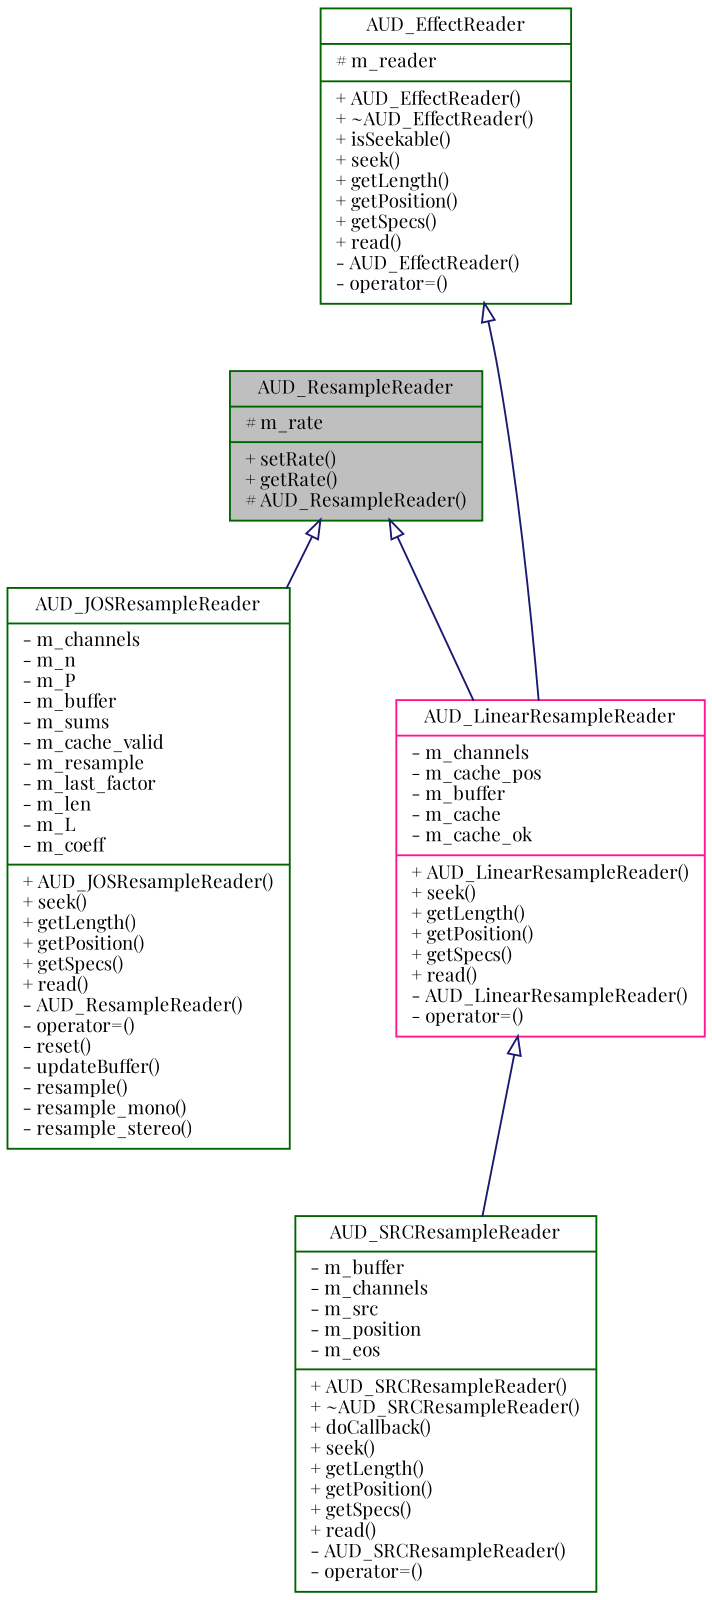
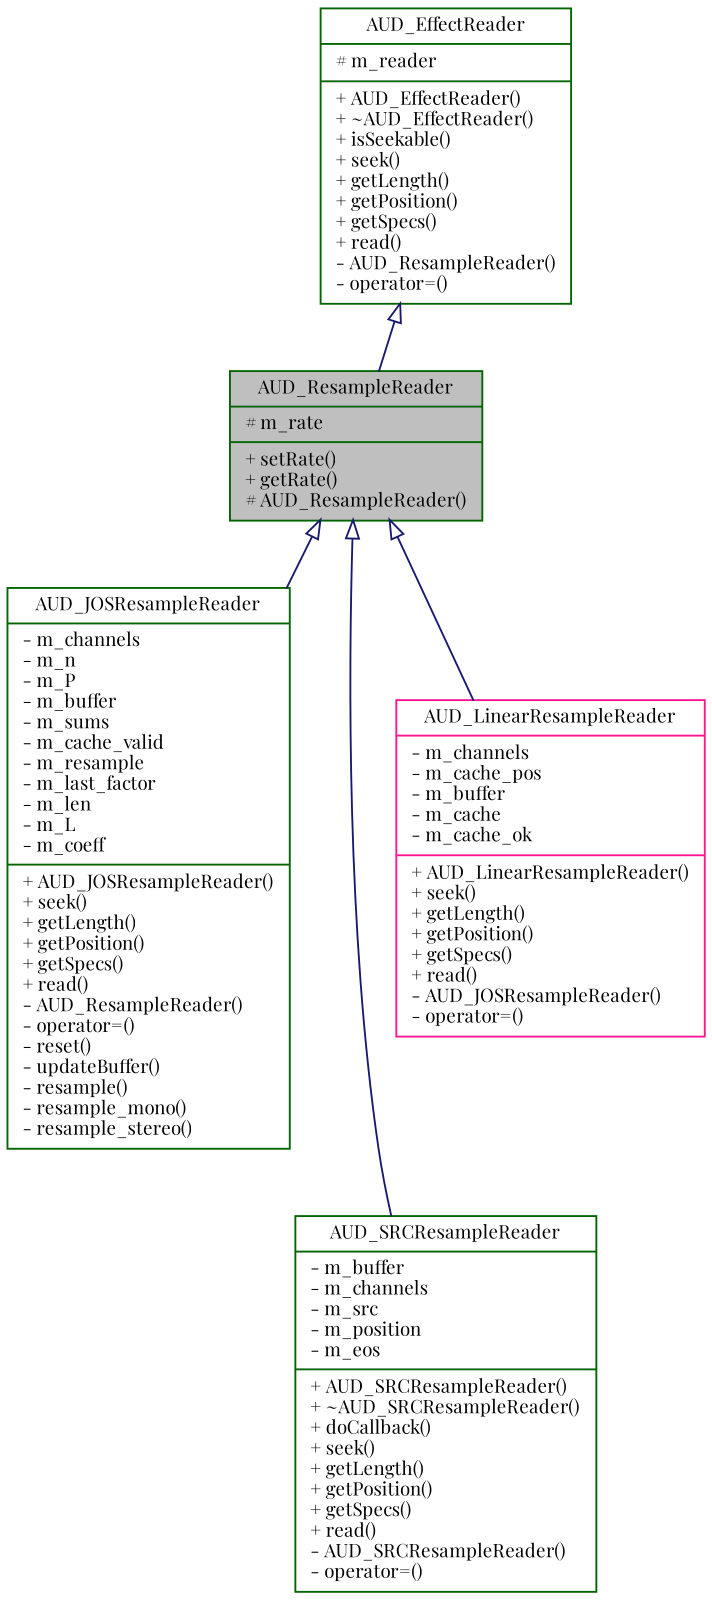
(428, 264) -> (446, 264)
(519, 510) -> (387, 347)
(550, 996) -> (537, 996)
(498, 1136) -> (355, 879)
